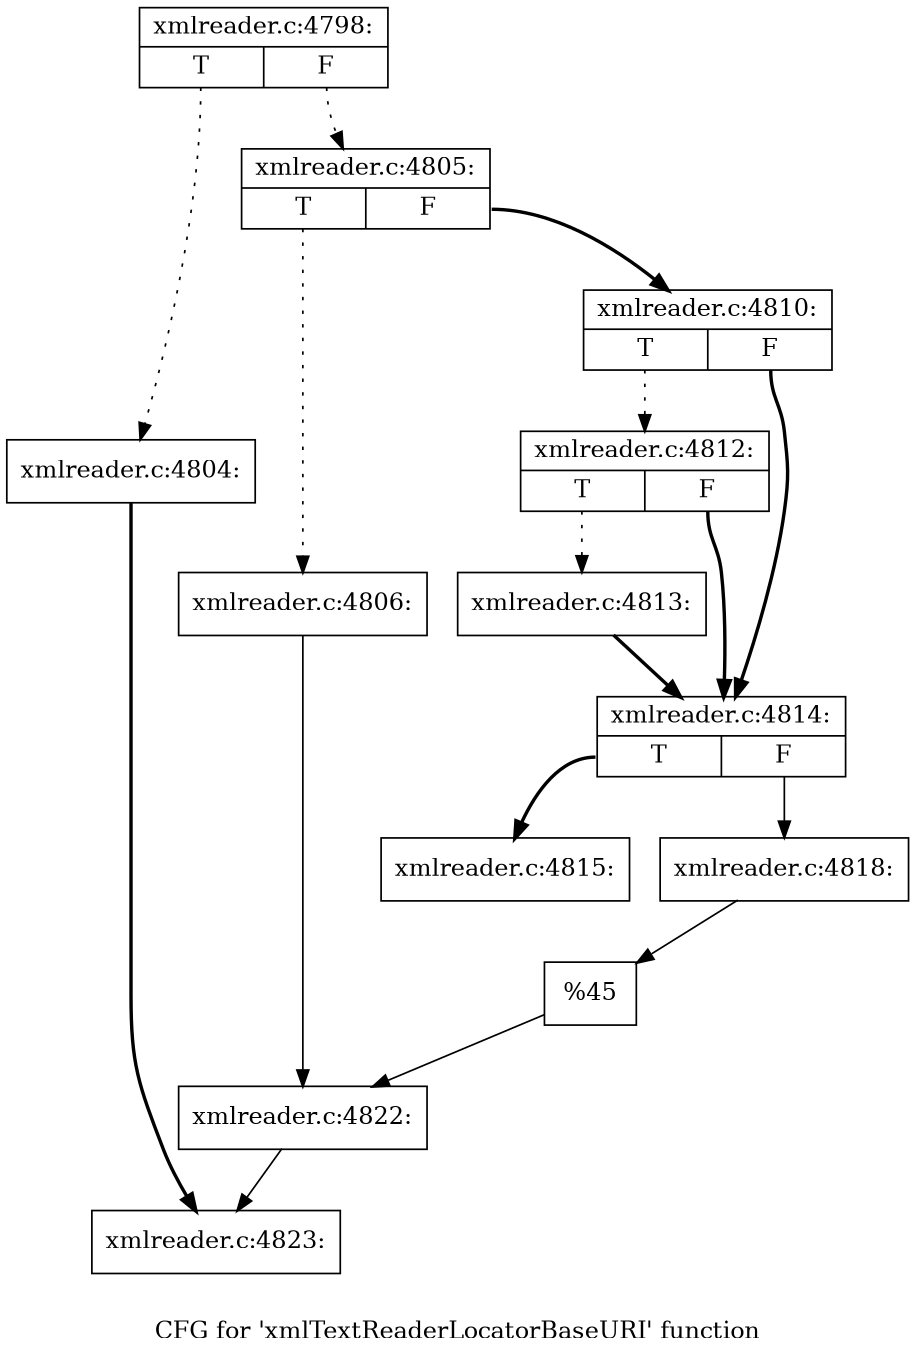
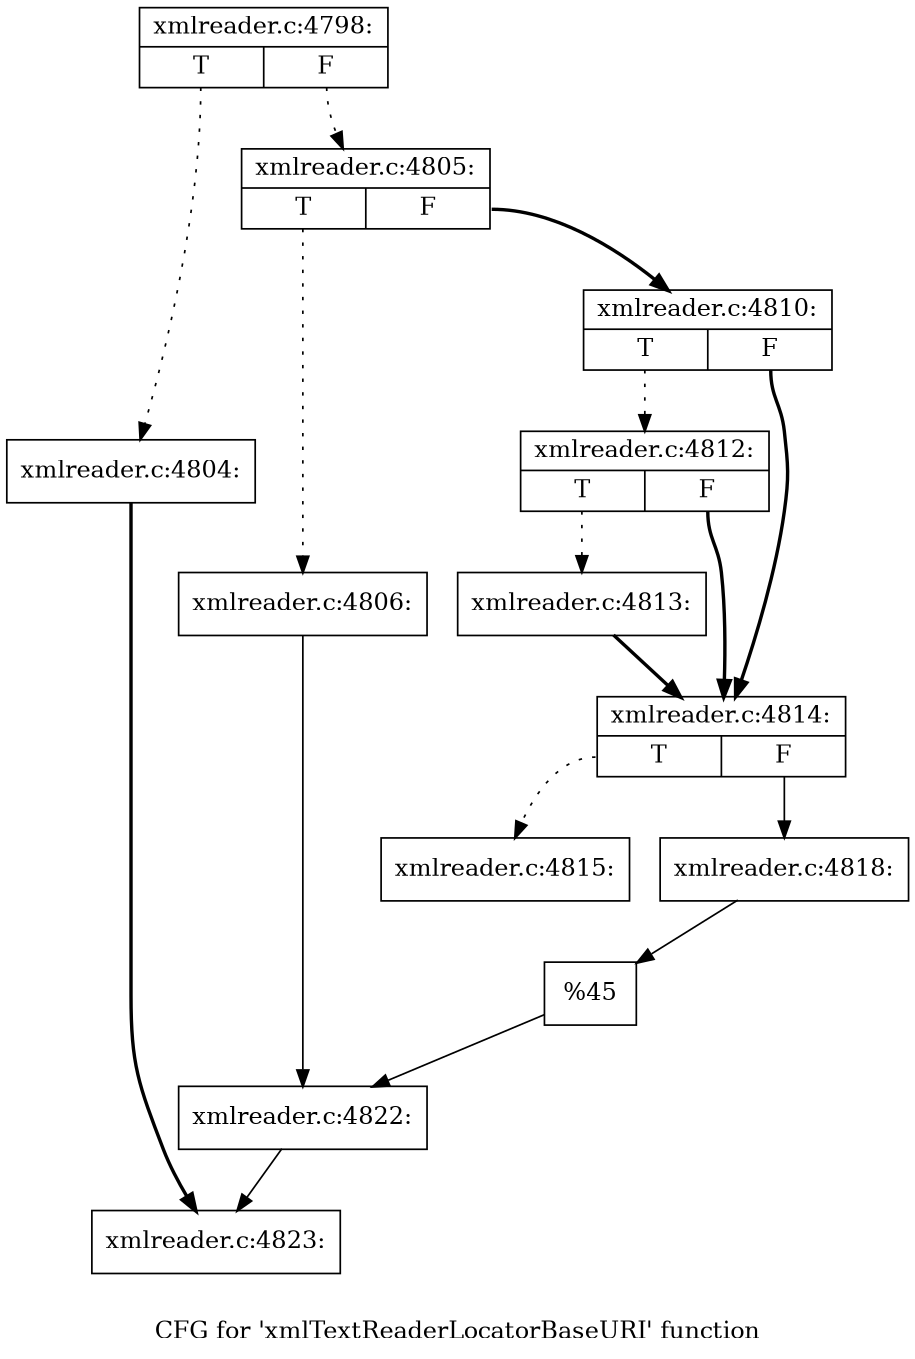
(550, 779) -> (550, 779)
